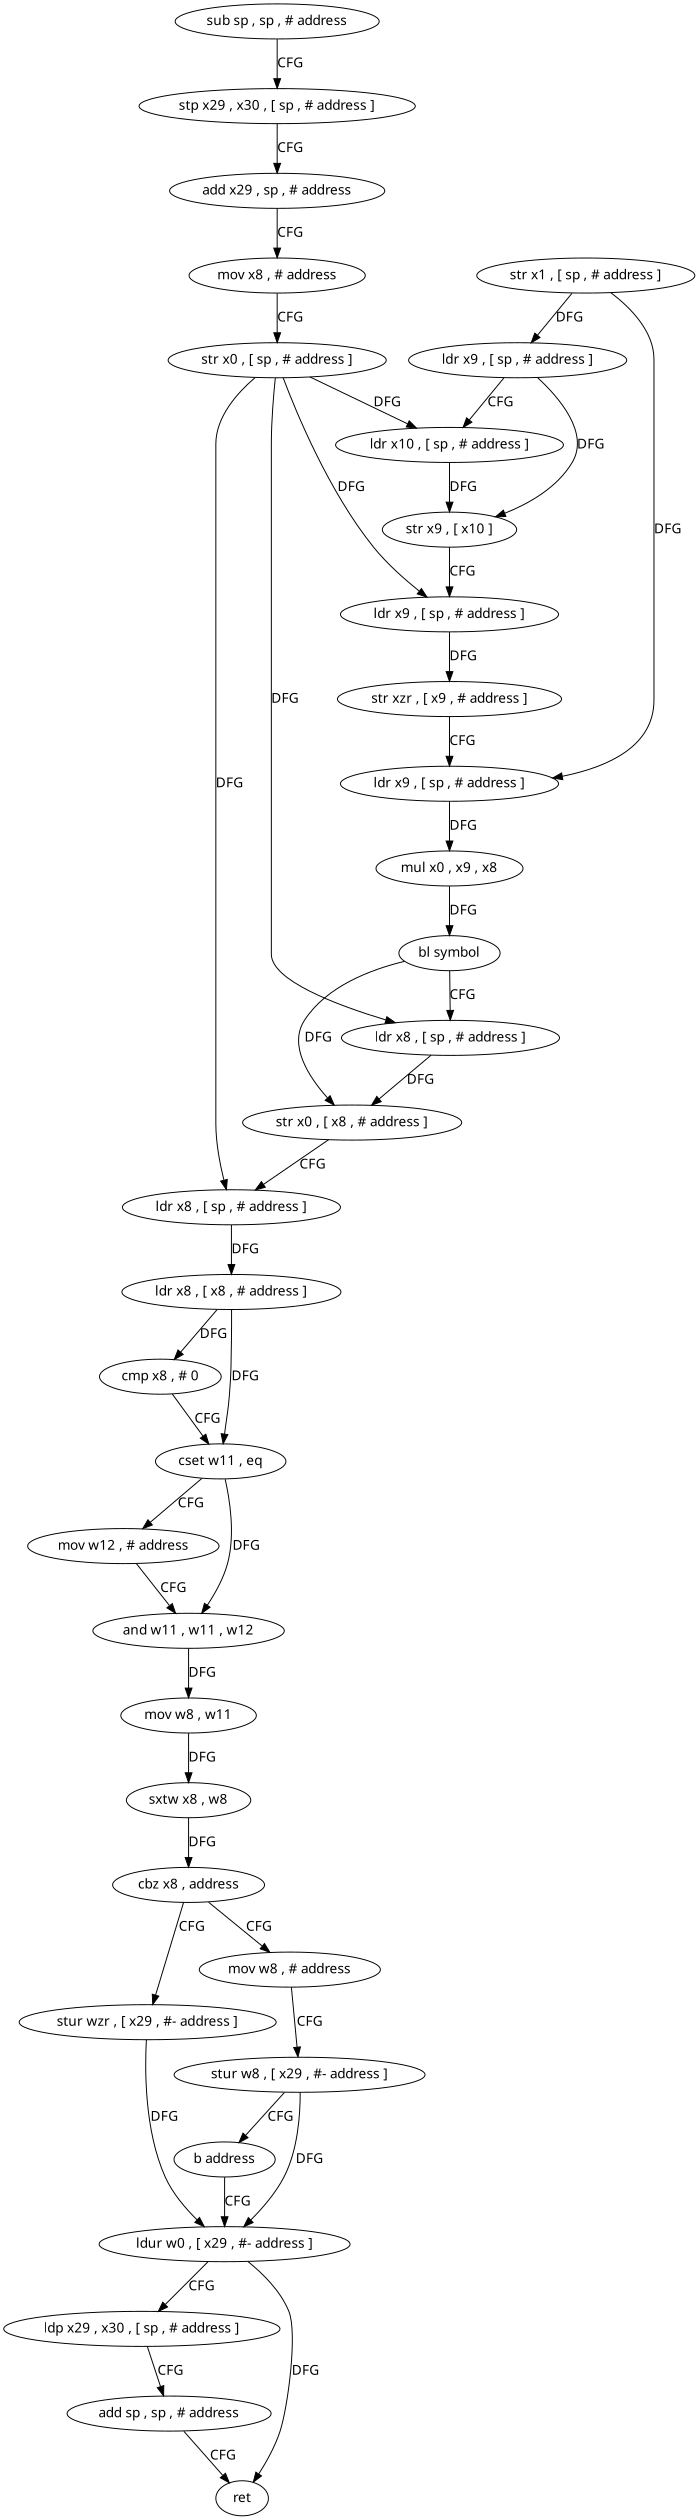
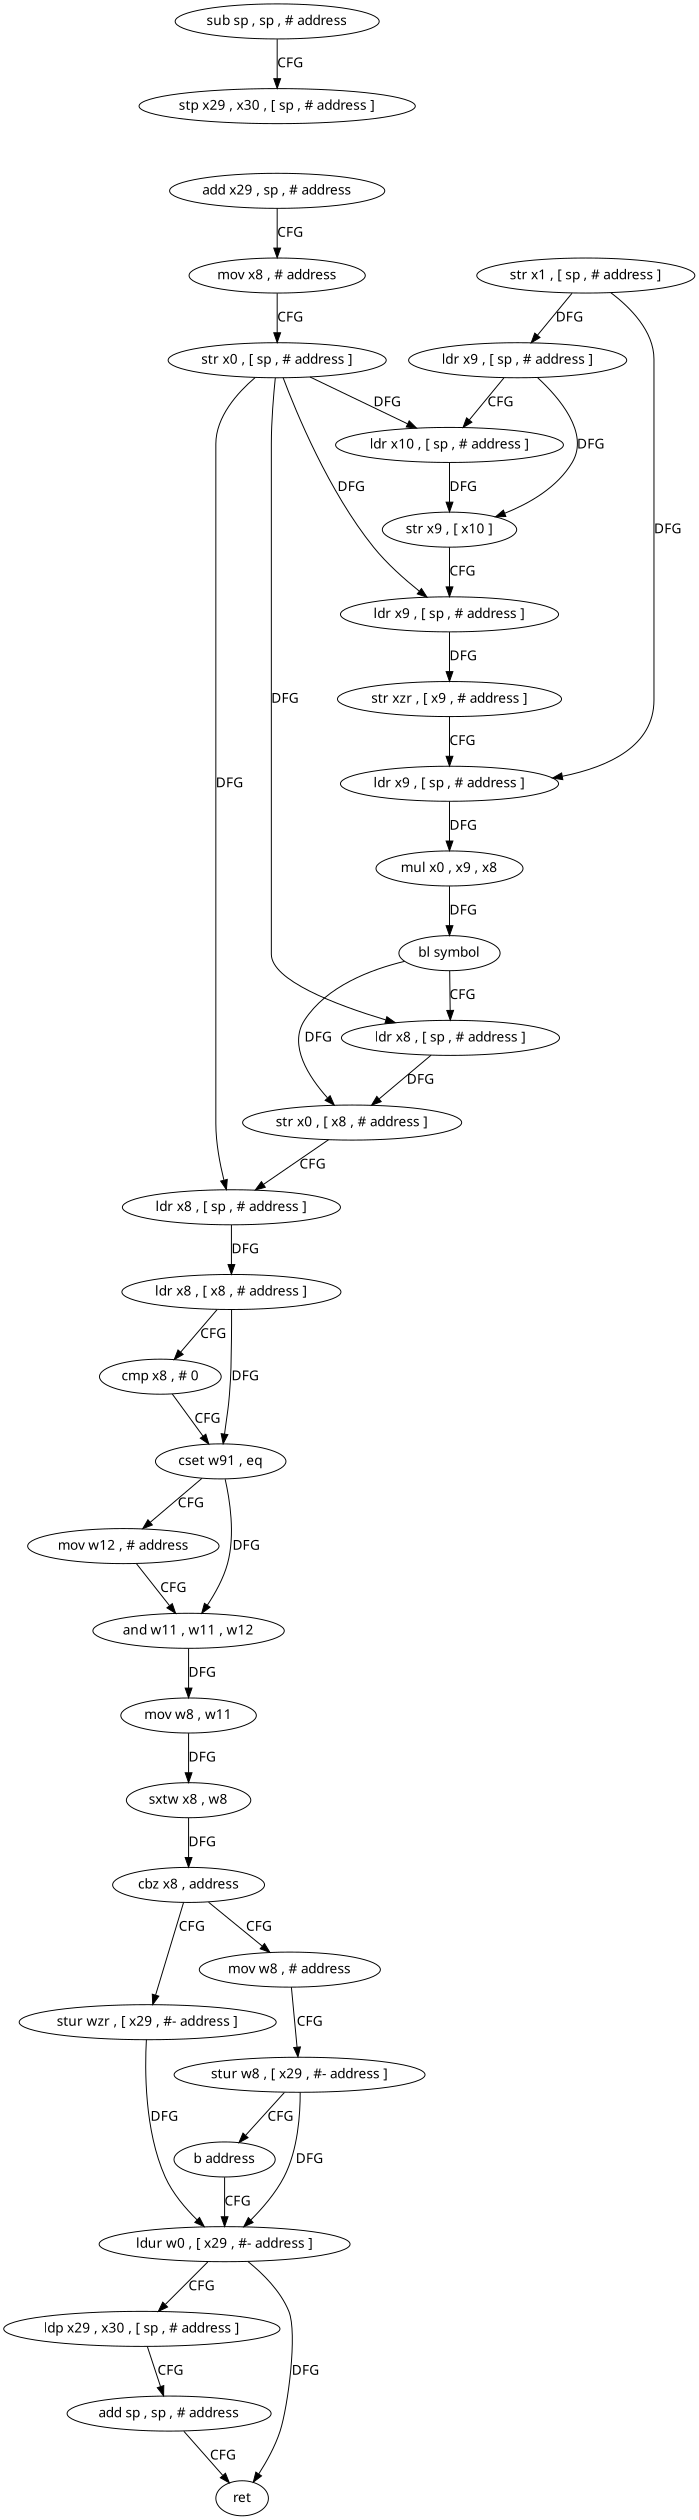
(277, 144) -> none
(214, 1334) -> (214, 1334)
(221, 1461) -> (221, 1461)
